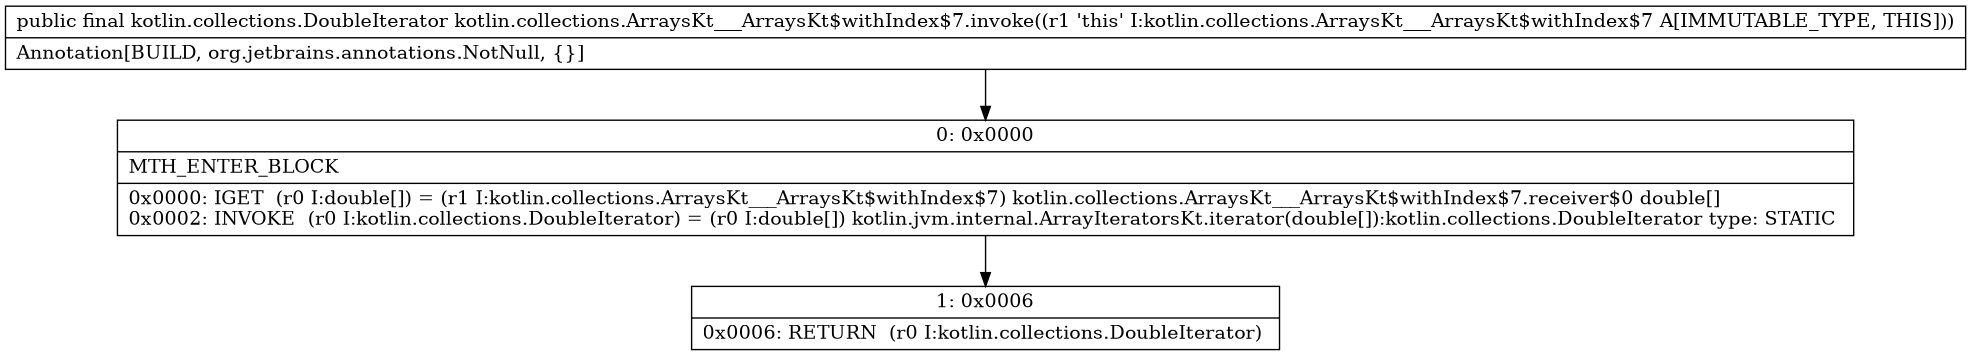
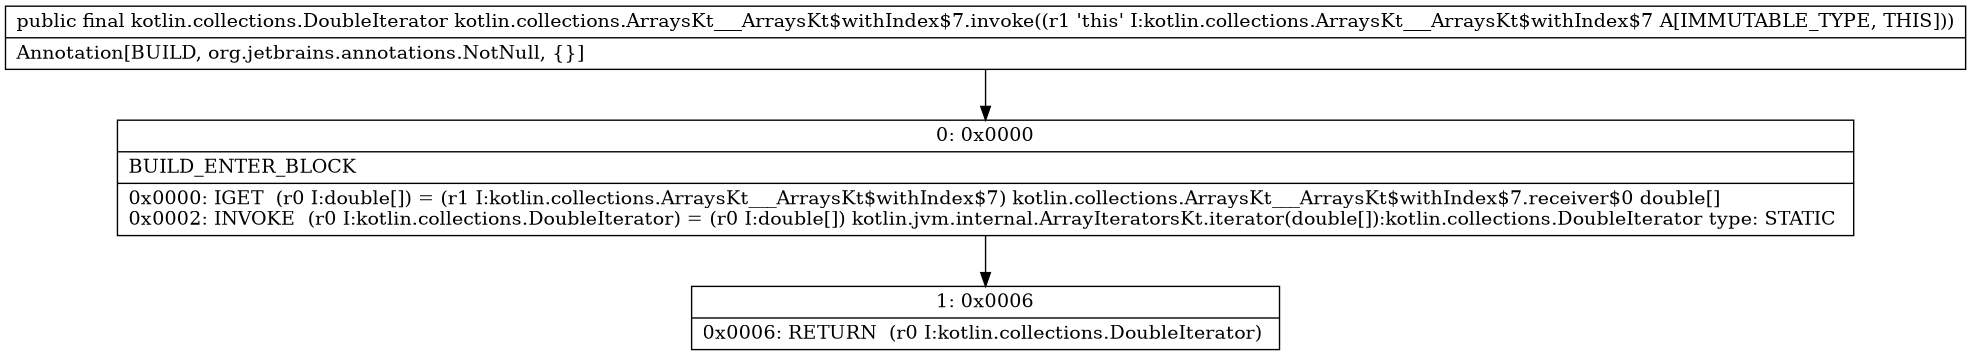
(234, 167) -> (242, 167)
